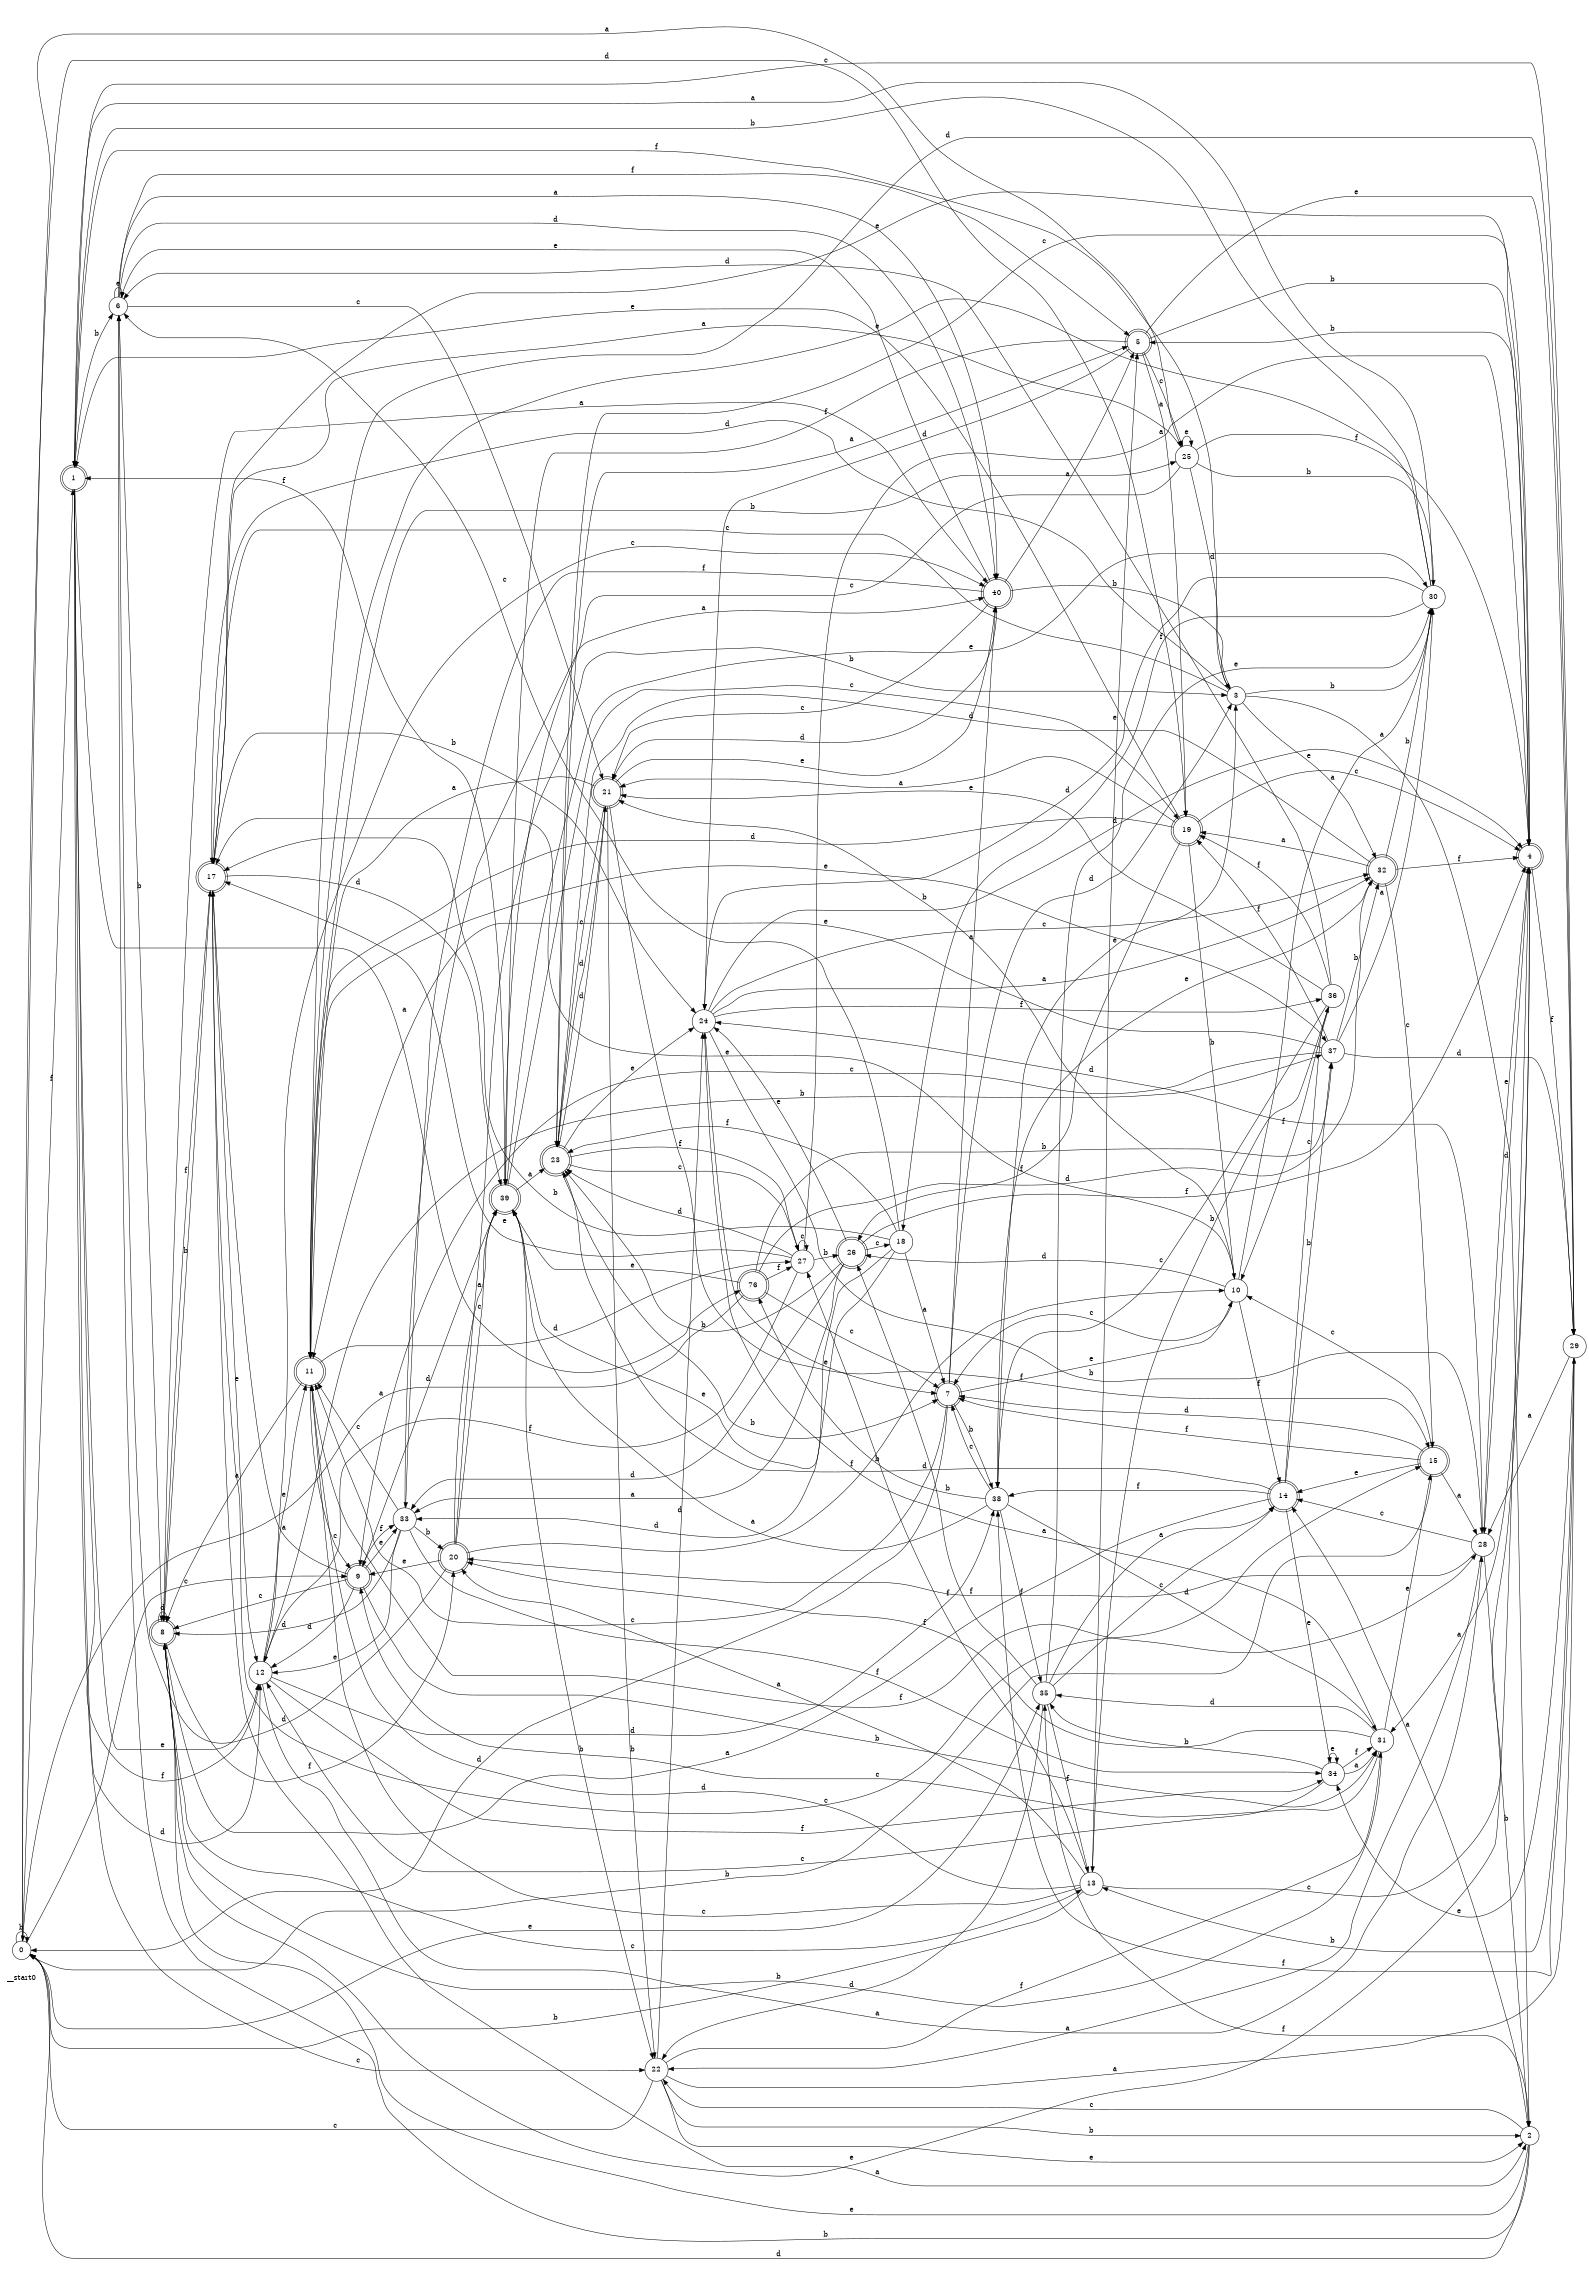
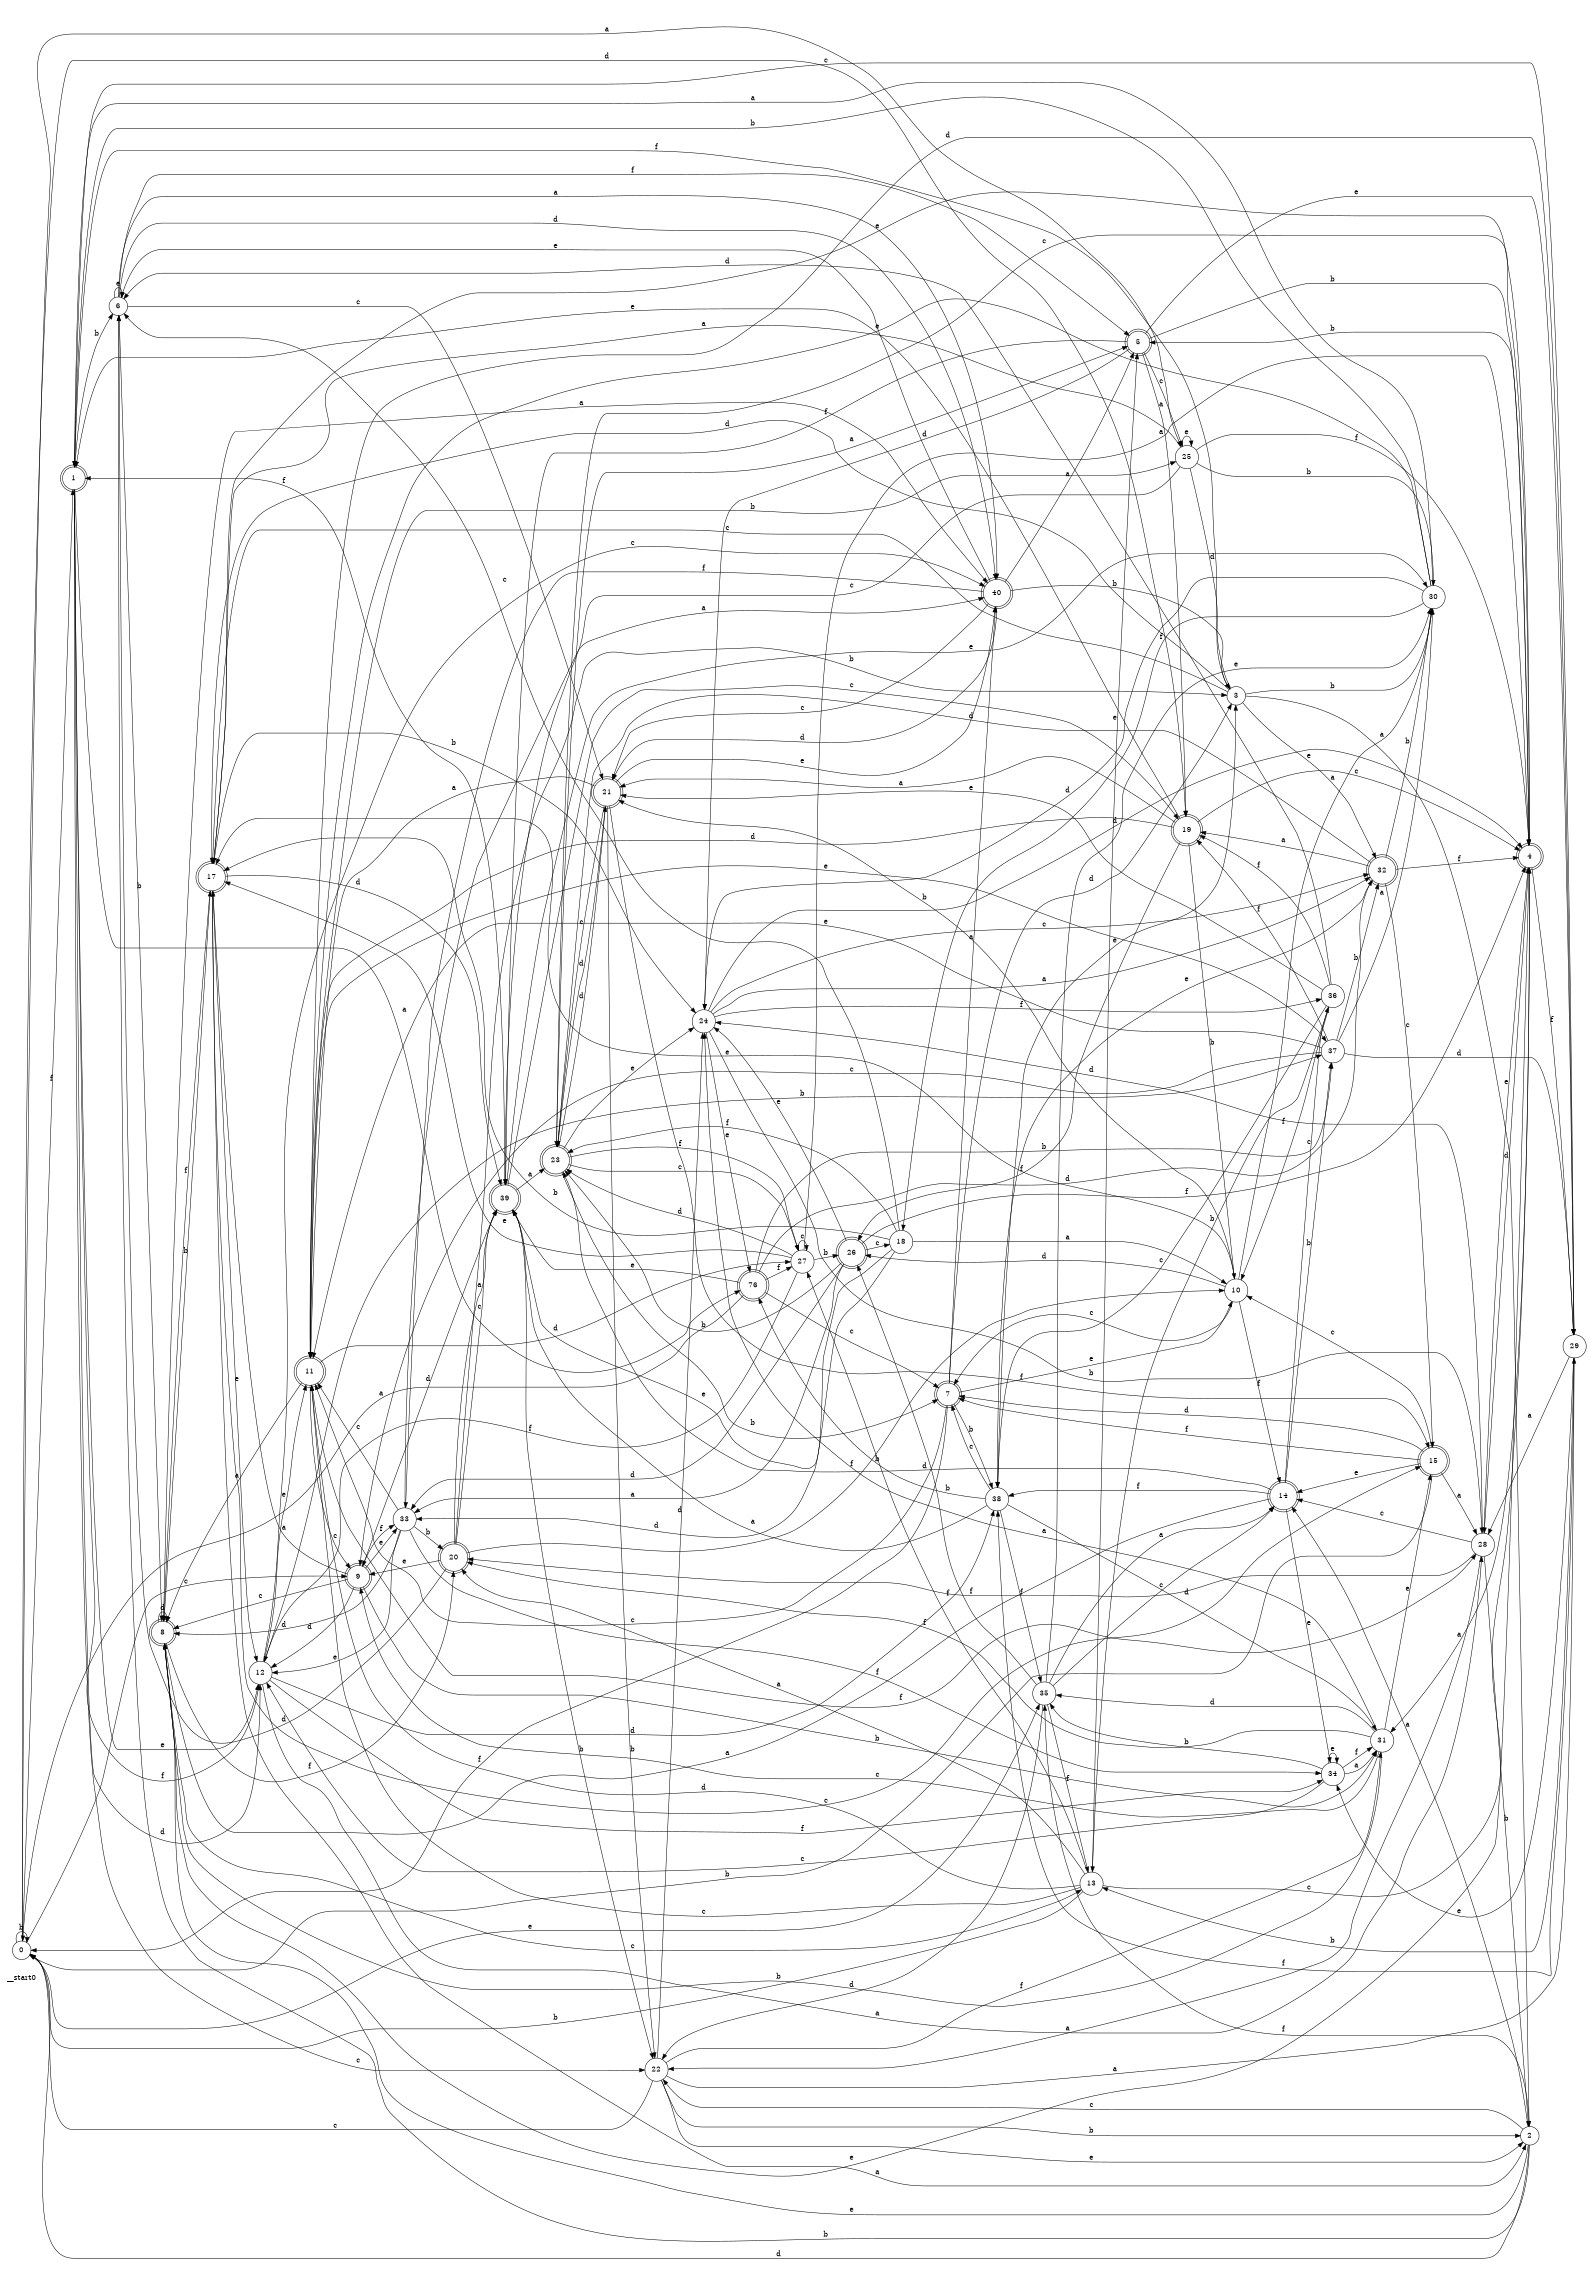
(731, 1277) -> (727, 1150)
(924, 1316) -> (1072, 1241)
(479, 1760) -> (479, 1760)
